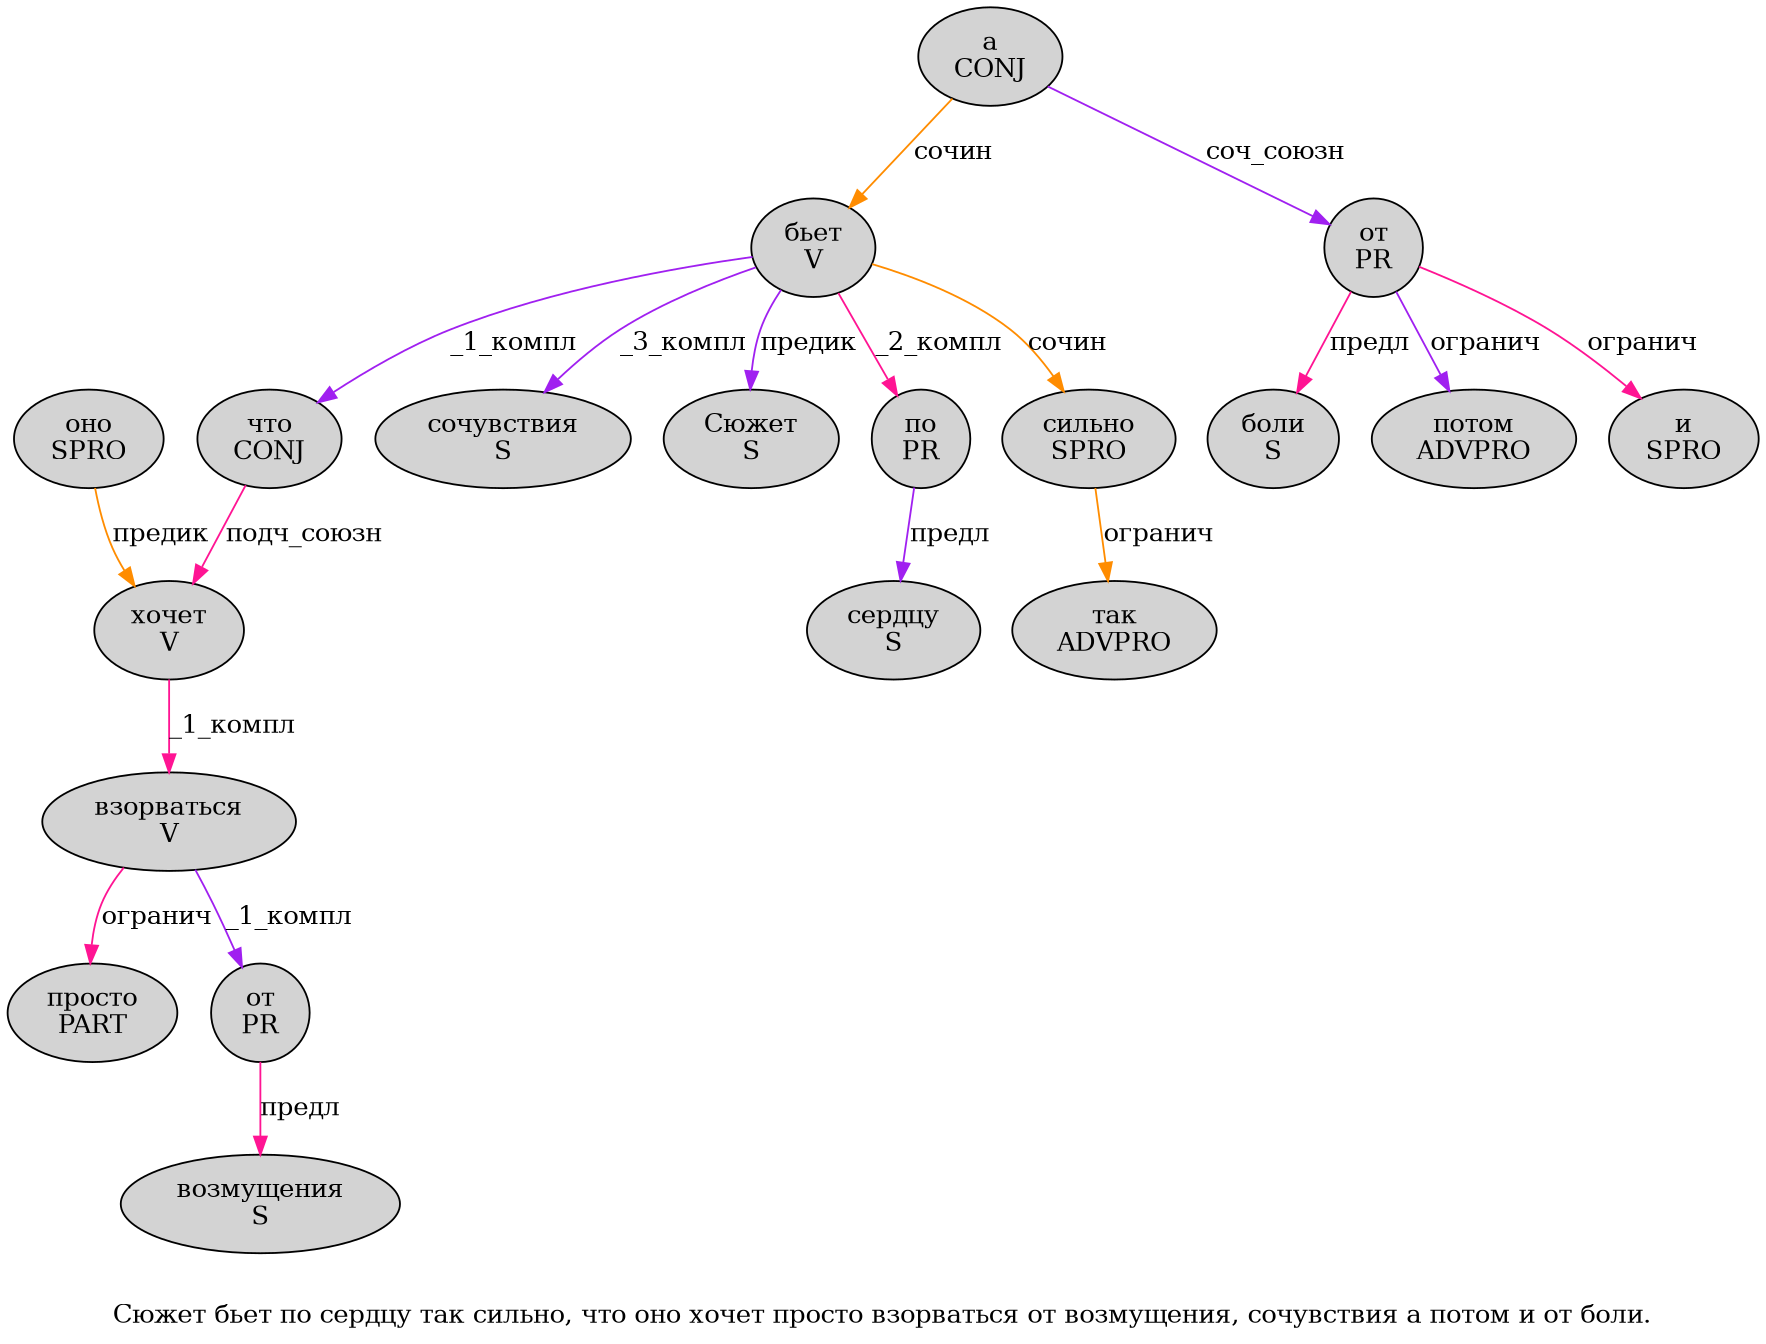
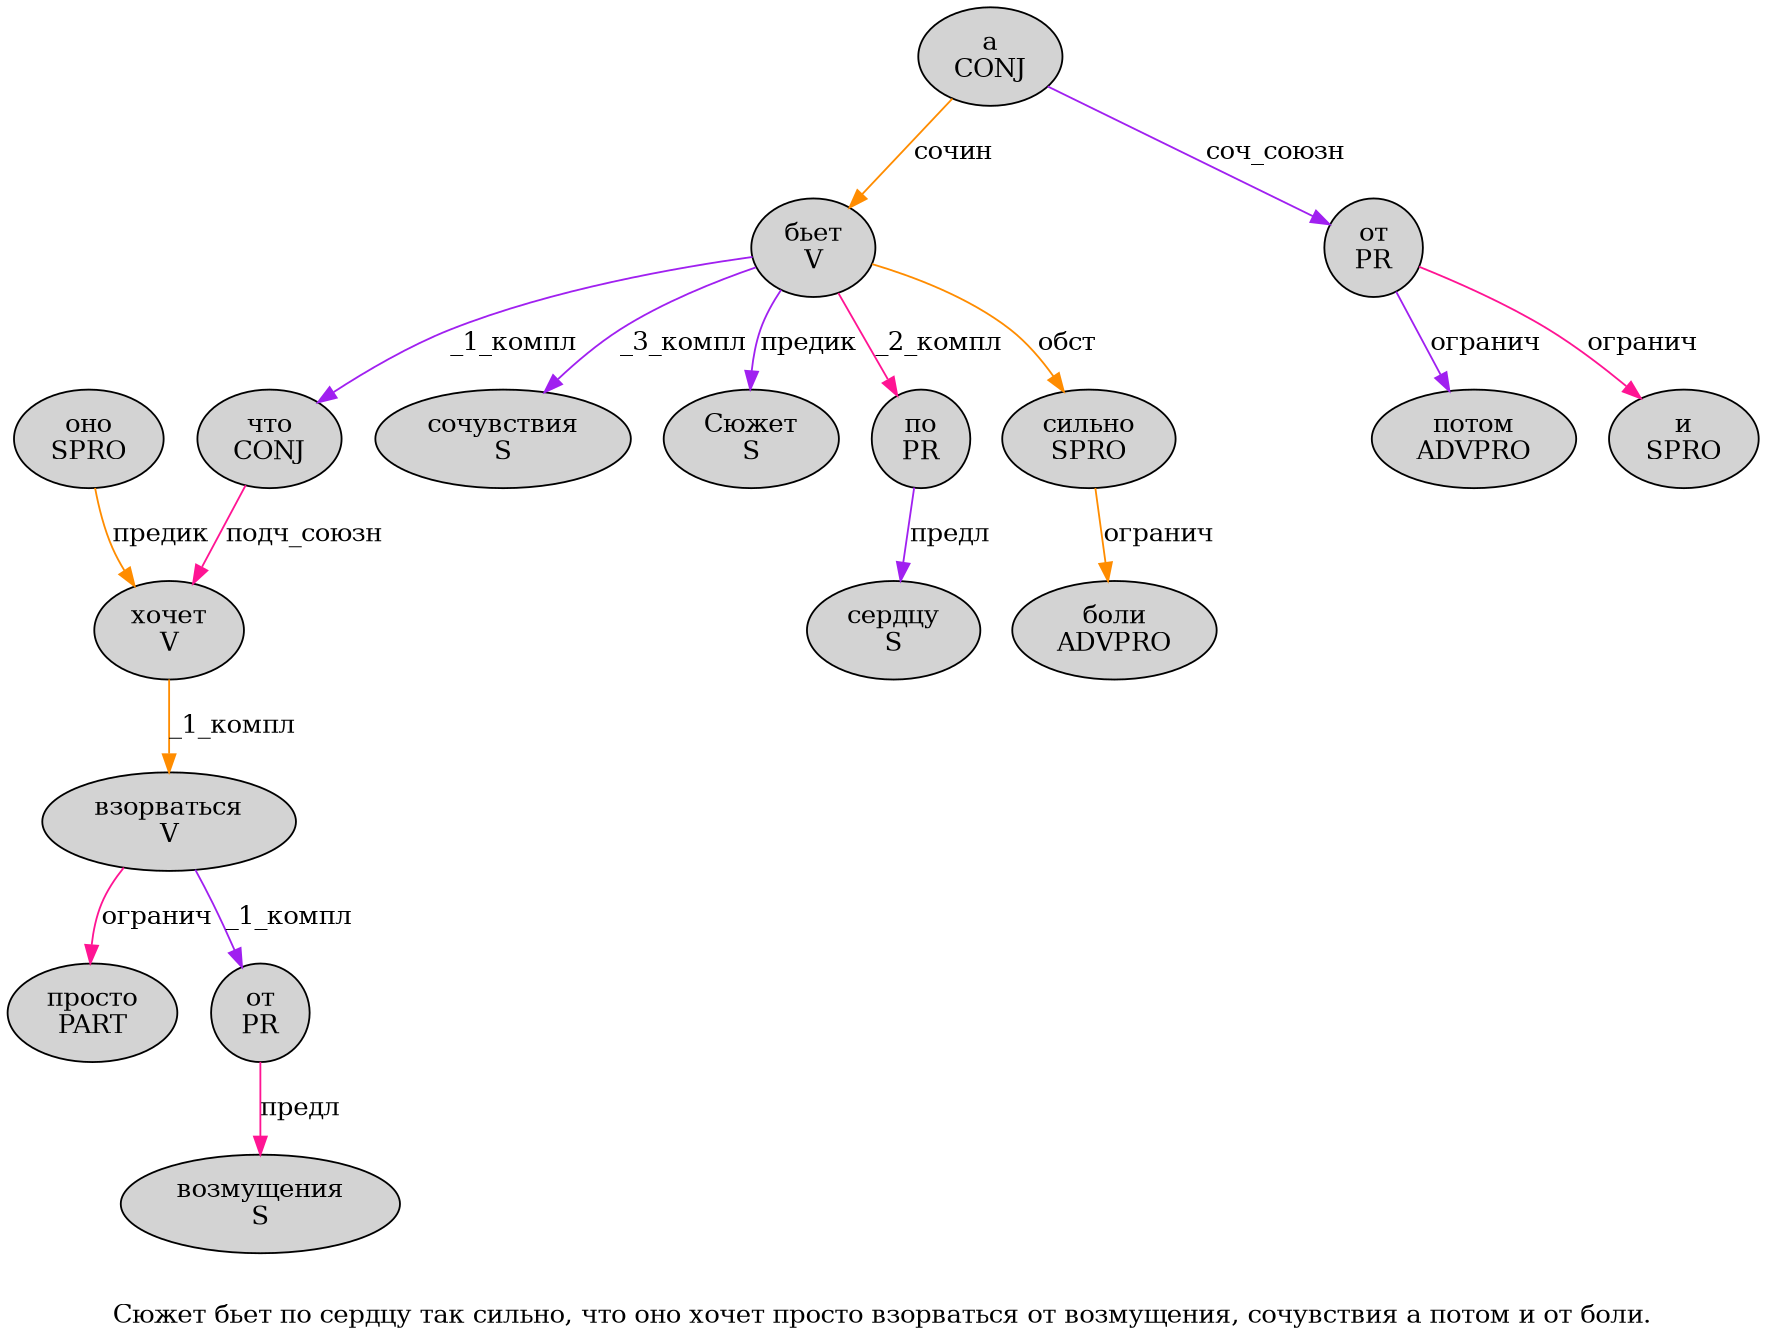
(1067, 343) -> (1067, 343)
(1273, 439) -> none
(1114, 630) -> (1114, 630)
(169, 717) -> (169, 717)
